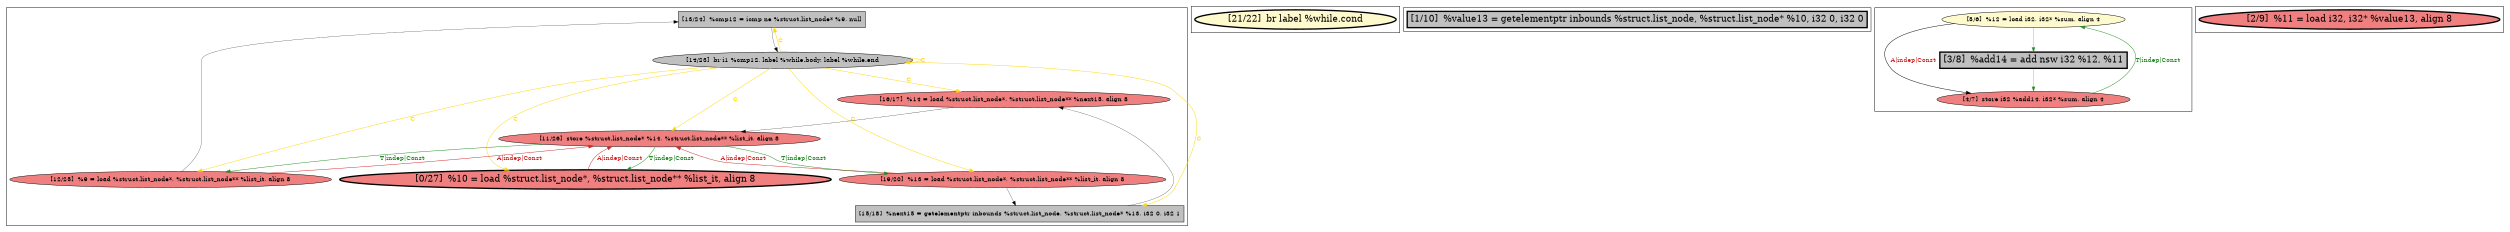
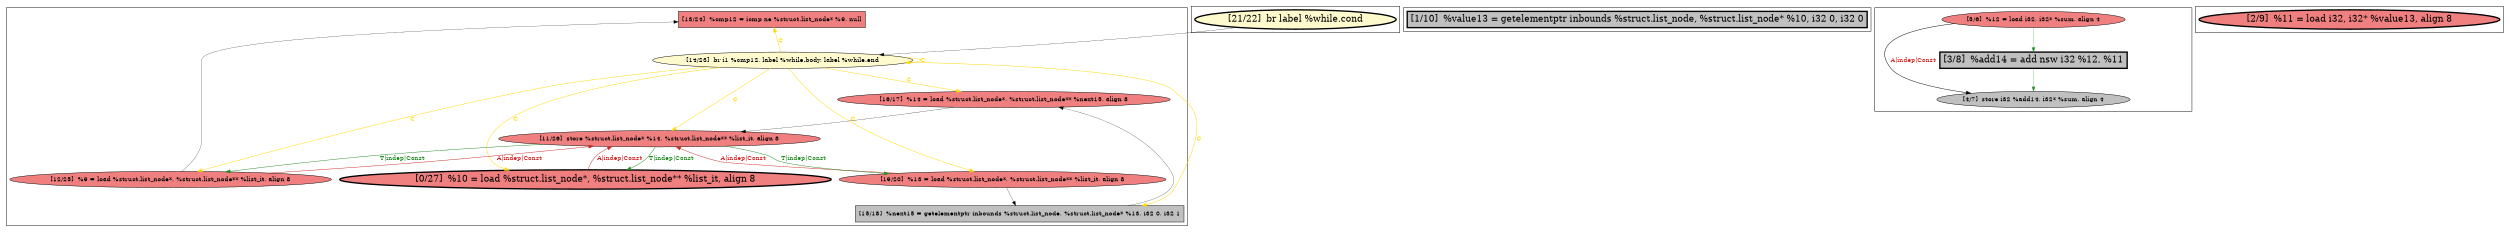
(772, 20) -> (772, 20)
(2034, 20) -> (2034, 20)
(773, 38) -> (1061, 43)
(2135, 56) -> none
(783, 60) -> (783, 60)
(2034, 99) -> (2034, 99)
